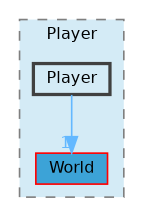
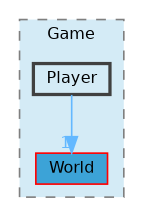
(72, 35) -> (72, 35)
